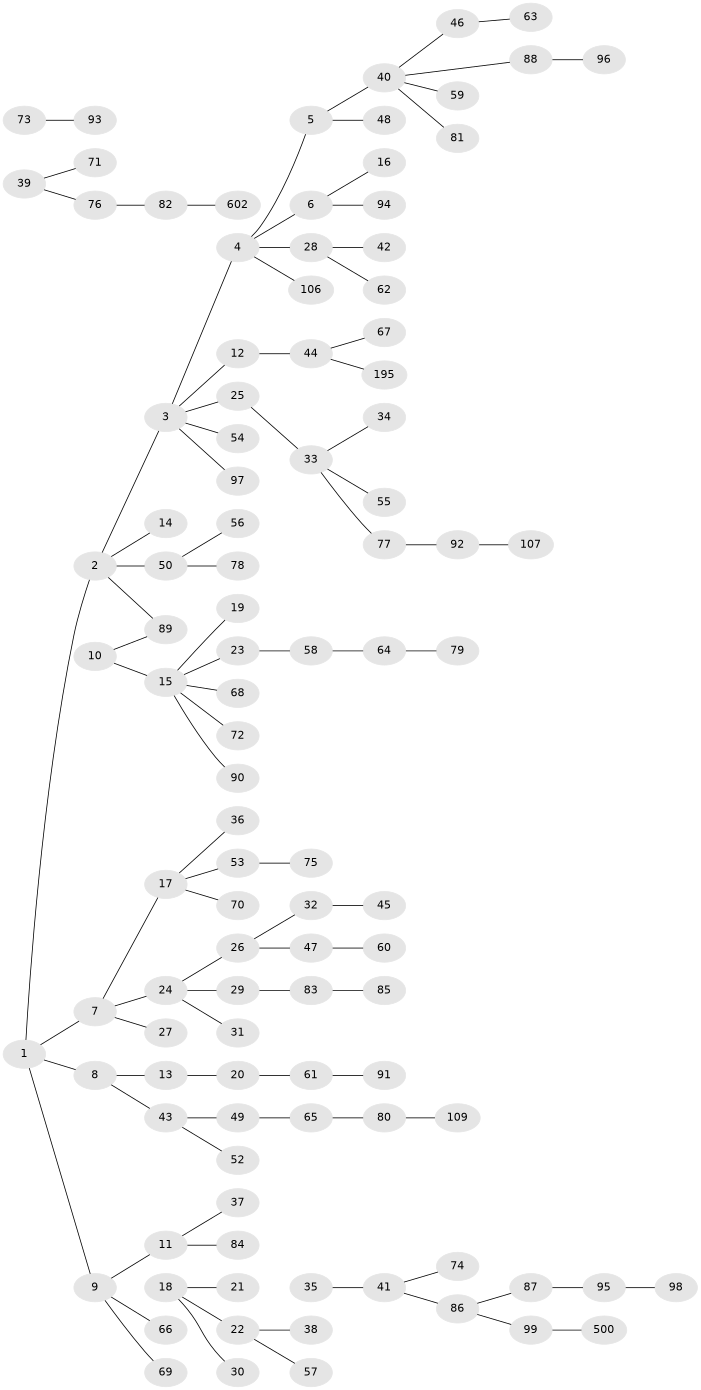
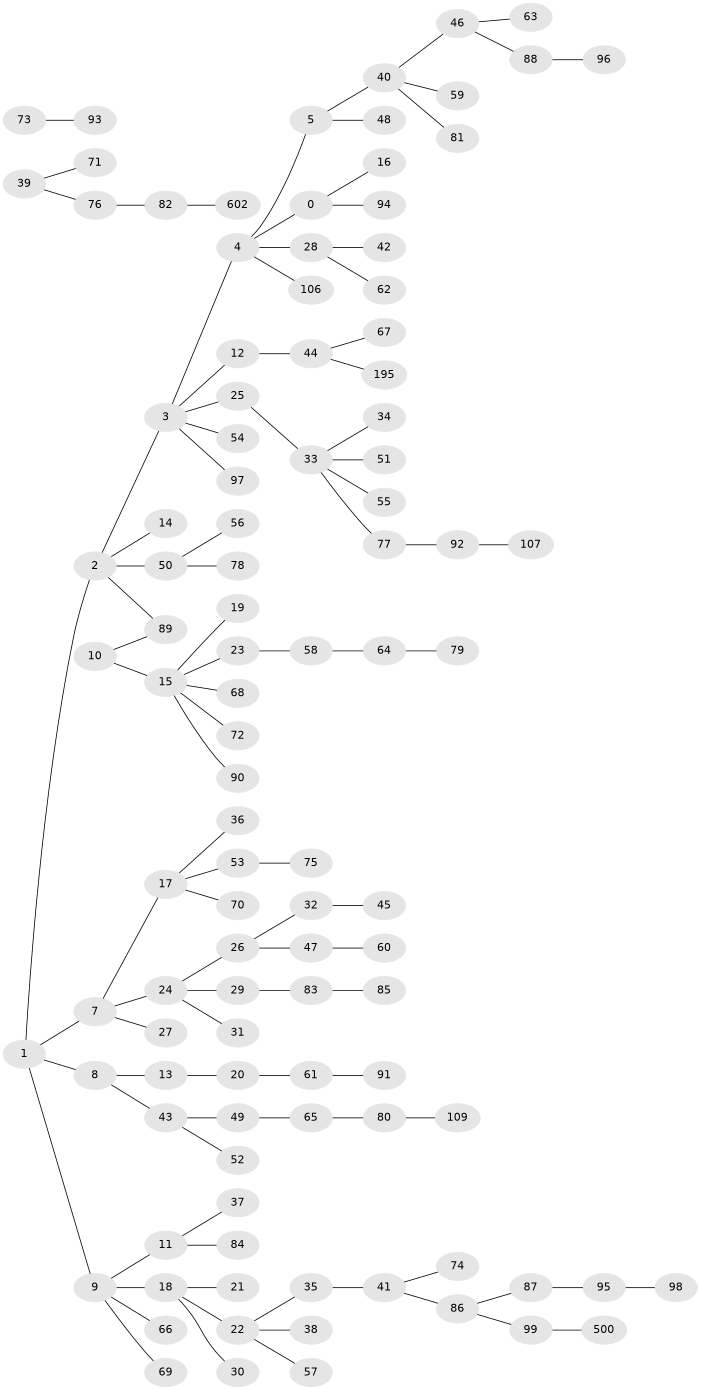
(458, 69) -> (494, 42)
(311, 205) -> (311, 205)
none -> (384, 460)
none -> (131, 1288)
none -> (275, 1309)
